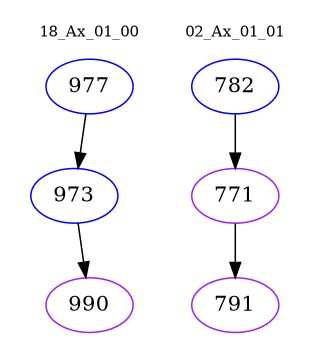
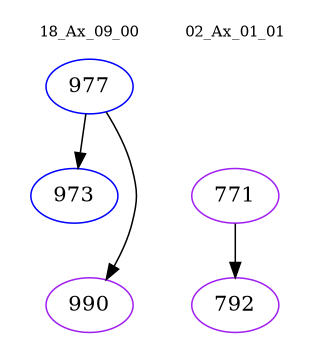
(90, 33) -> (90, 33)
(235, 87) -> none
(81, 243) -> (136, 188)
(235, 305) -> (235, 305)
